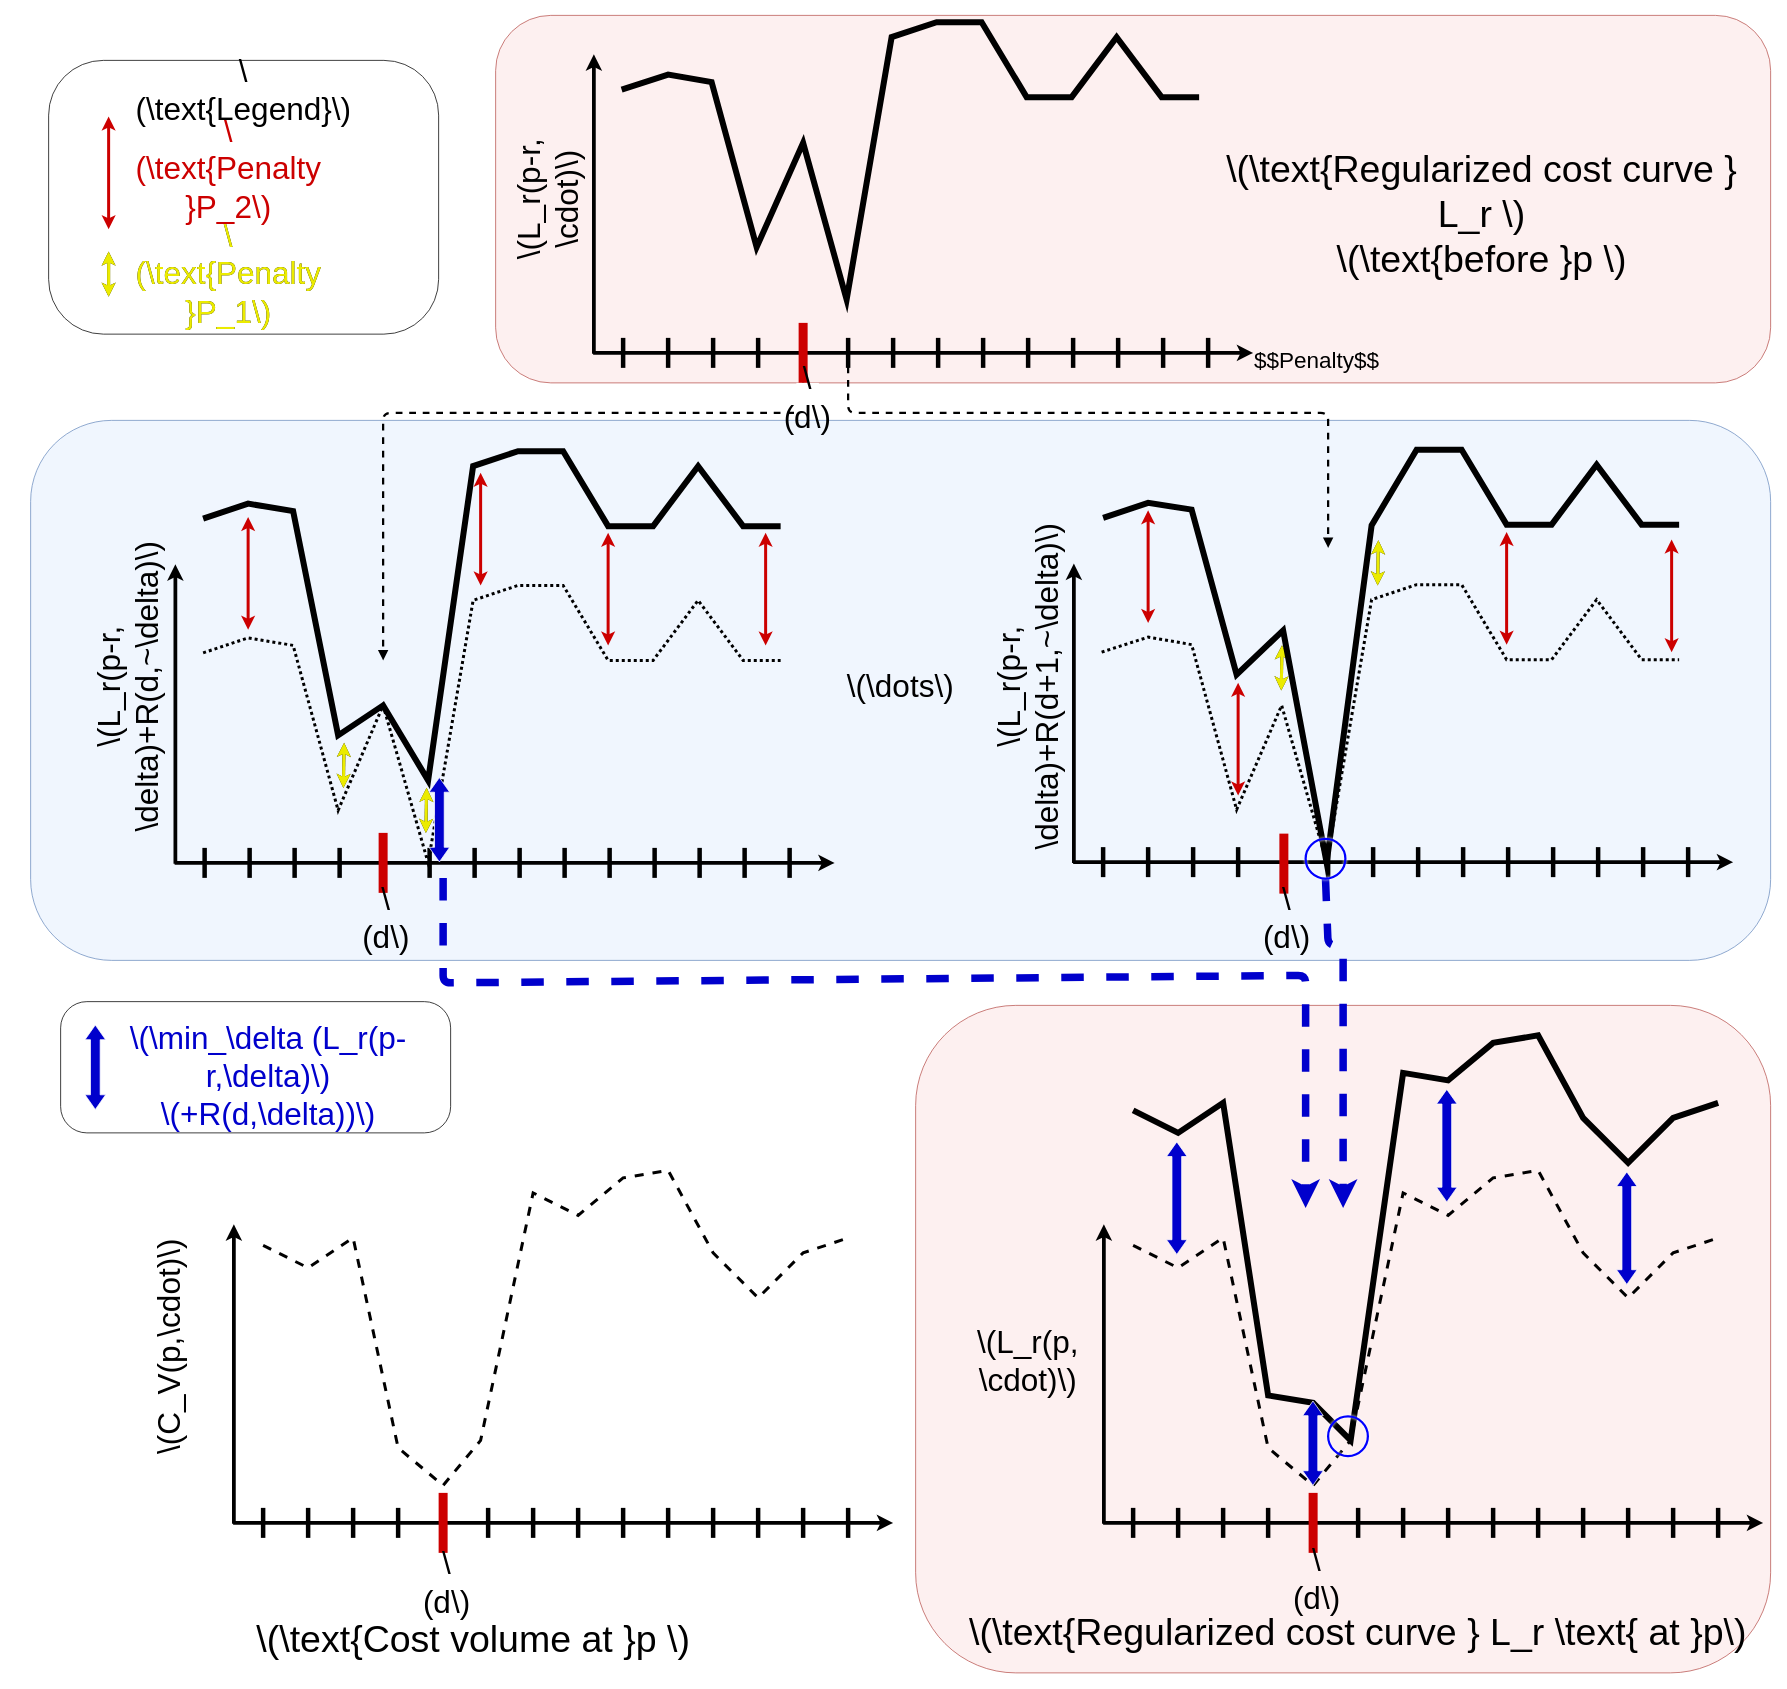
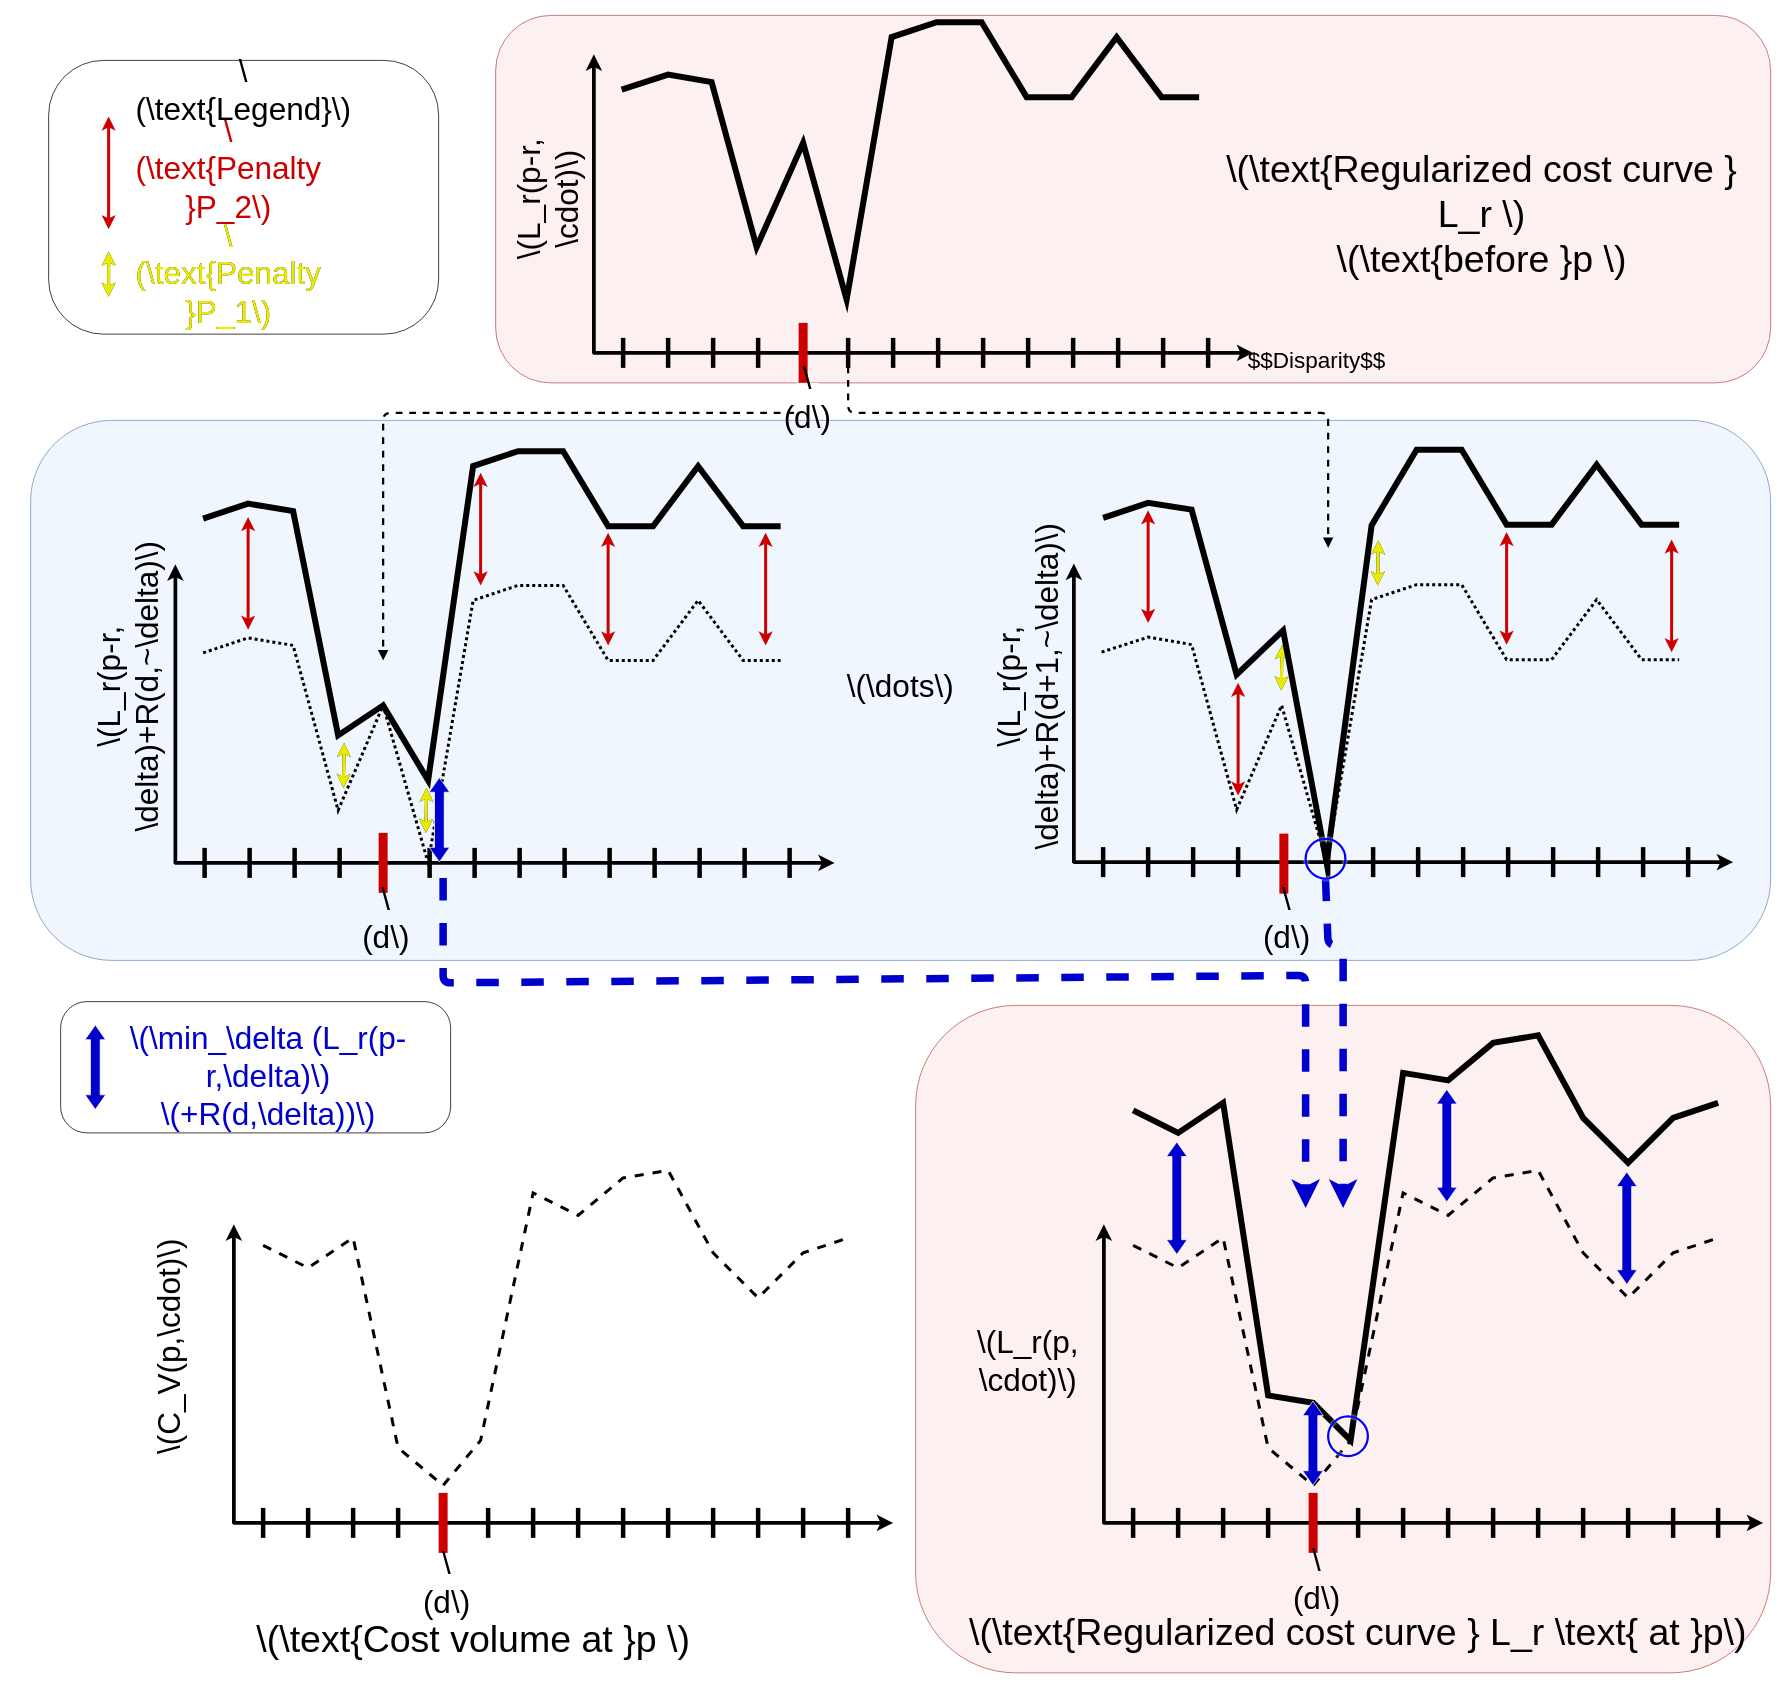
(1317, 360) -> (1317, 360)
